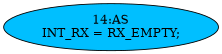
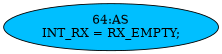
(111, 27) -> (111, 27)
